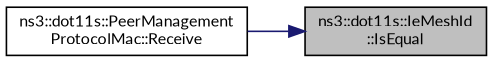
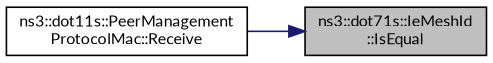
(396, 31) -> (396, 31)
